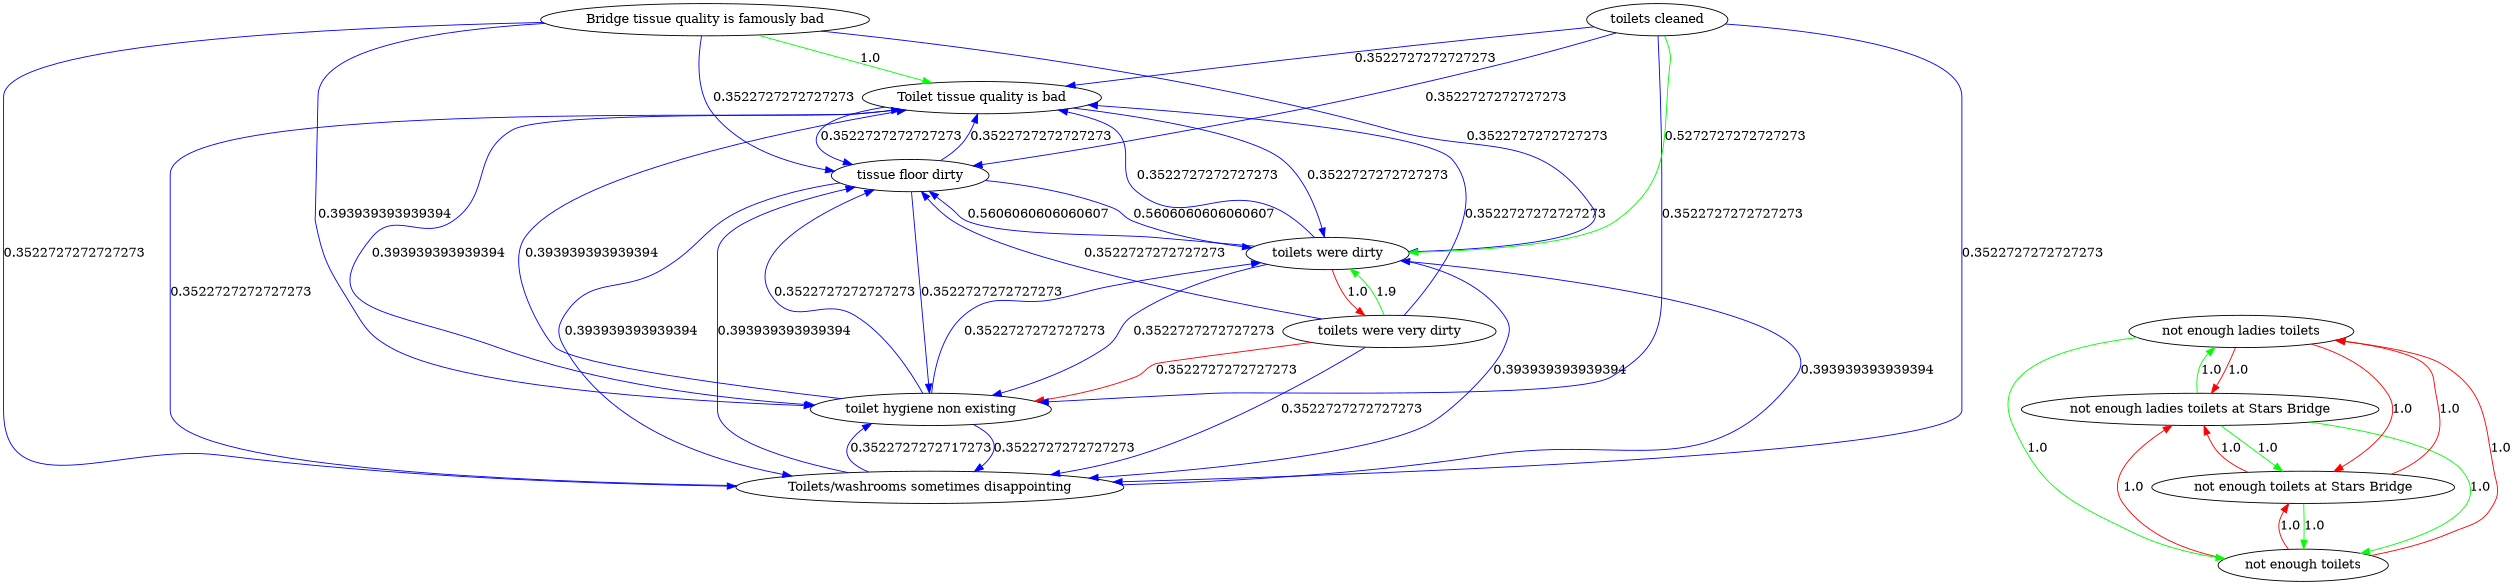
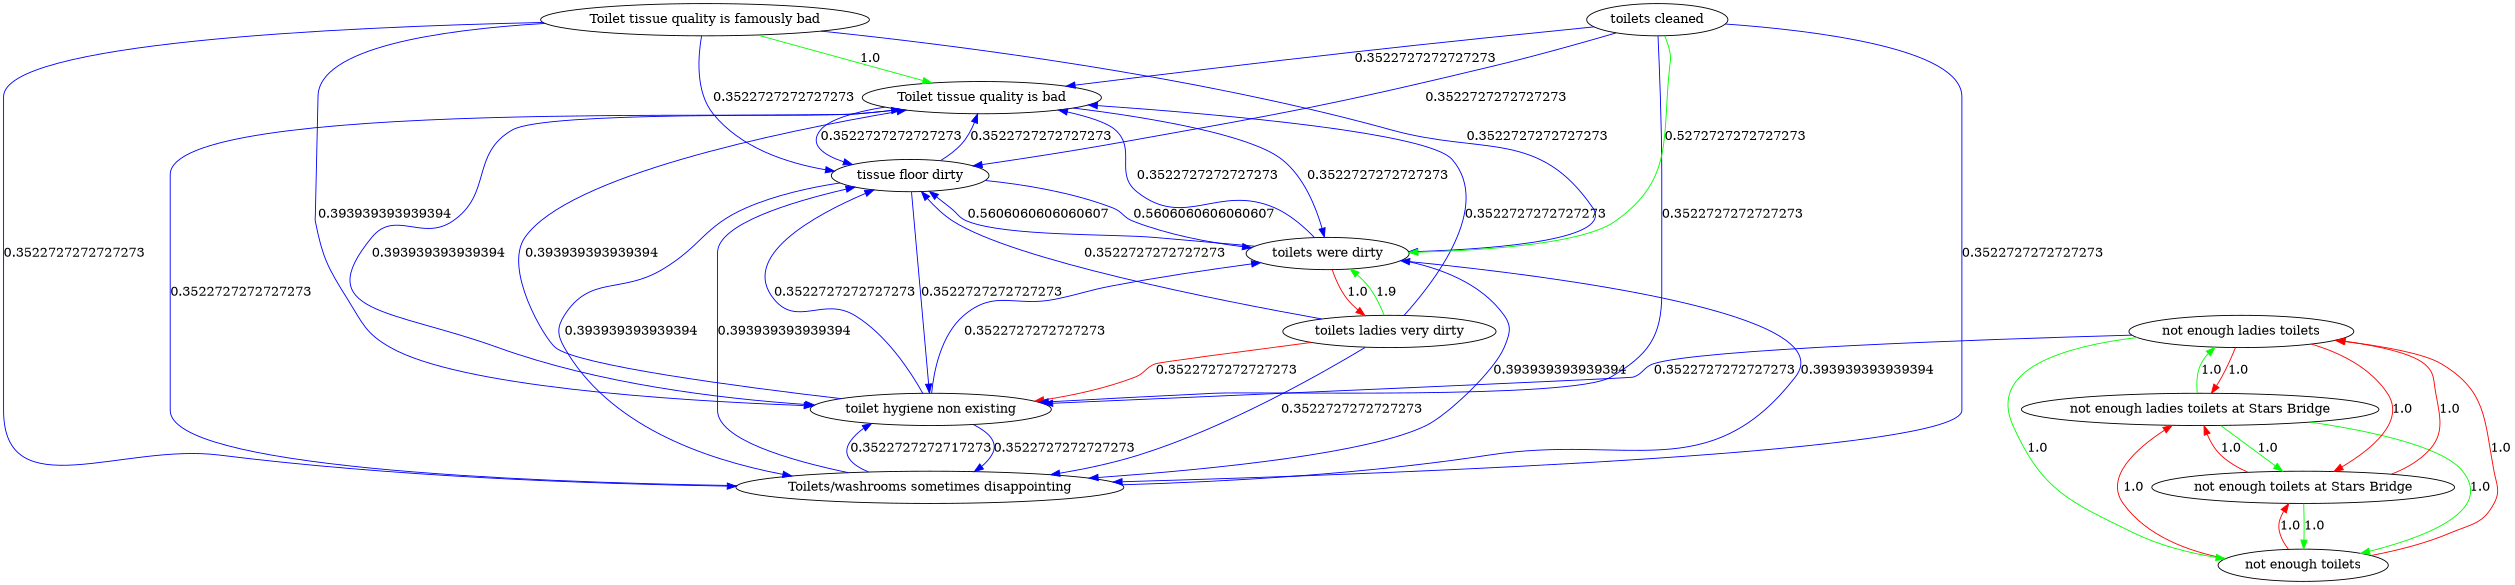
(705, 20) -> (705, 20)
(1128, 320) -> (1622, 378)
(1389, 331) -> (1389, 331)
